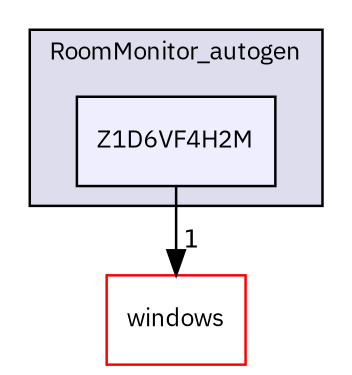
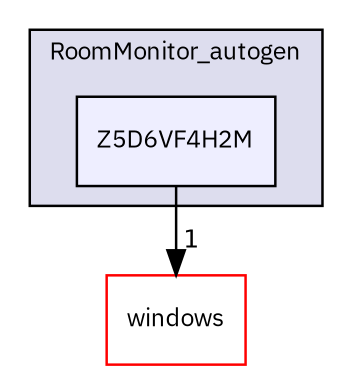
(176, 141) -> (176, 141)
